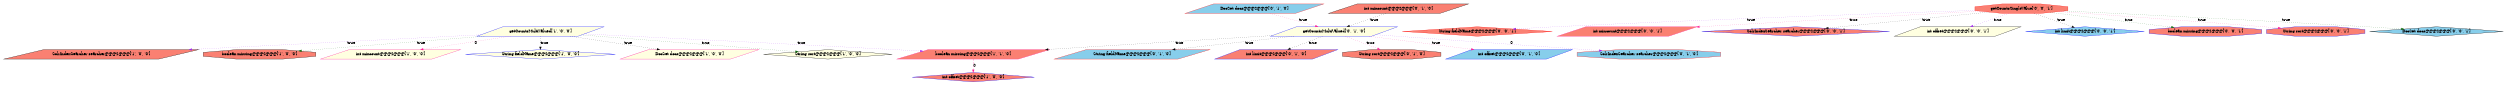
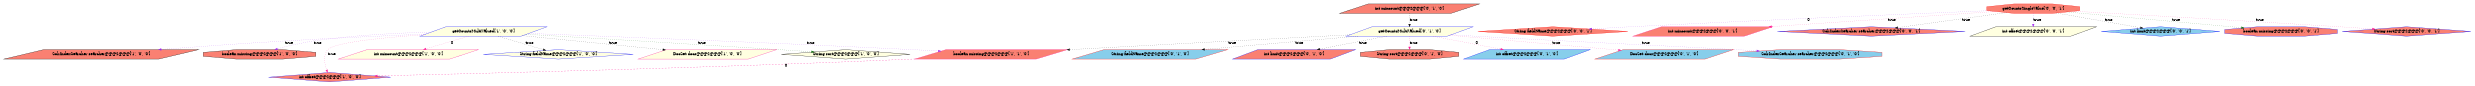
(1293, 20) -> (1534, 43)
(1751, 20) -> (1809, 20)
(2316, 31) -> (2407, 31)
(2436, 31) -> none
none -> (364, 40)
(393, 43) -> (373, 35)
(1436, 43) -> (1477, 43)
(1512, 43) -> (1646, 43)
